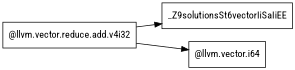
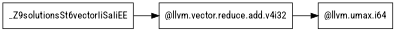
(145, 26) -> (143, 16)
(227, 54) -> (355, 16)
